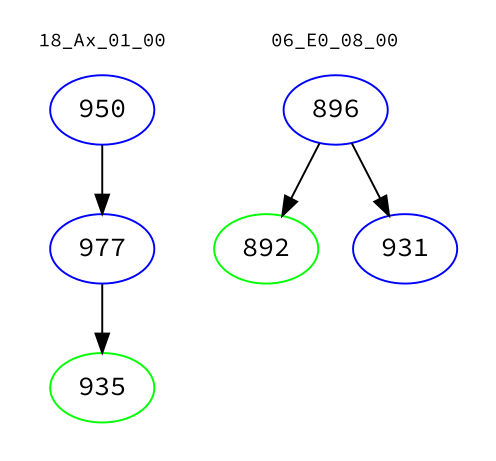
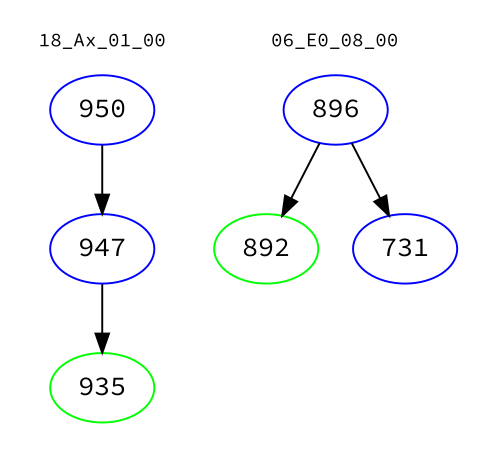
(102, 249) -> (102, 249)
(405, 249) -> (405, 249)
